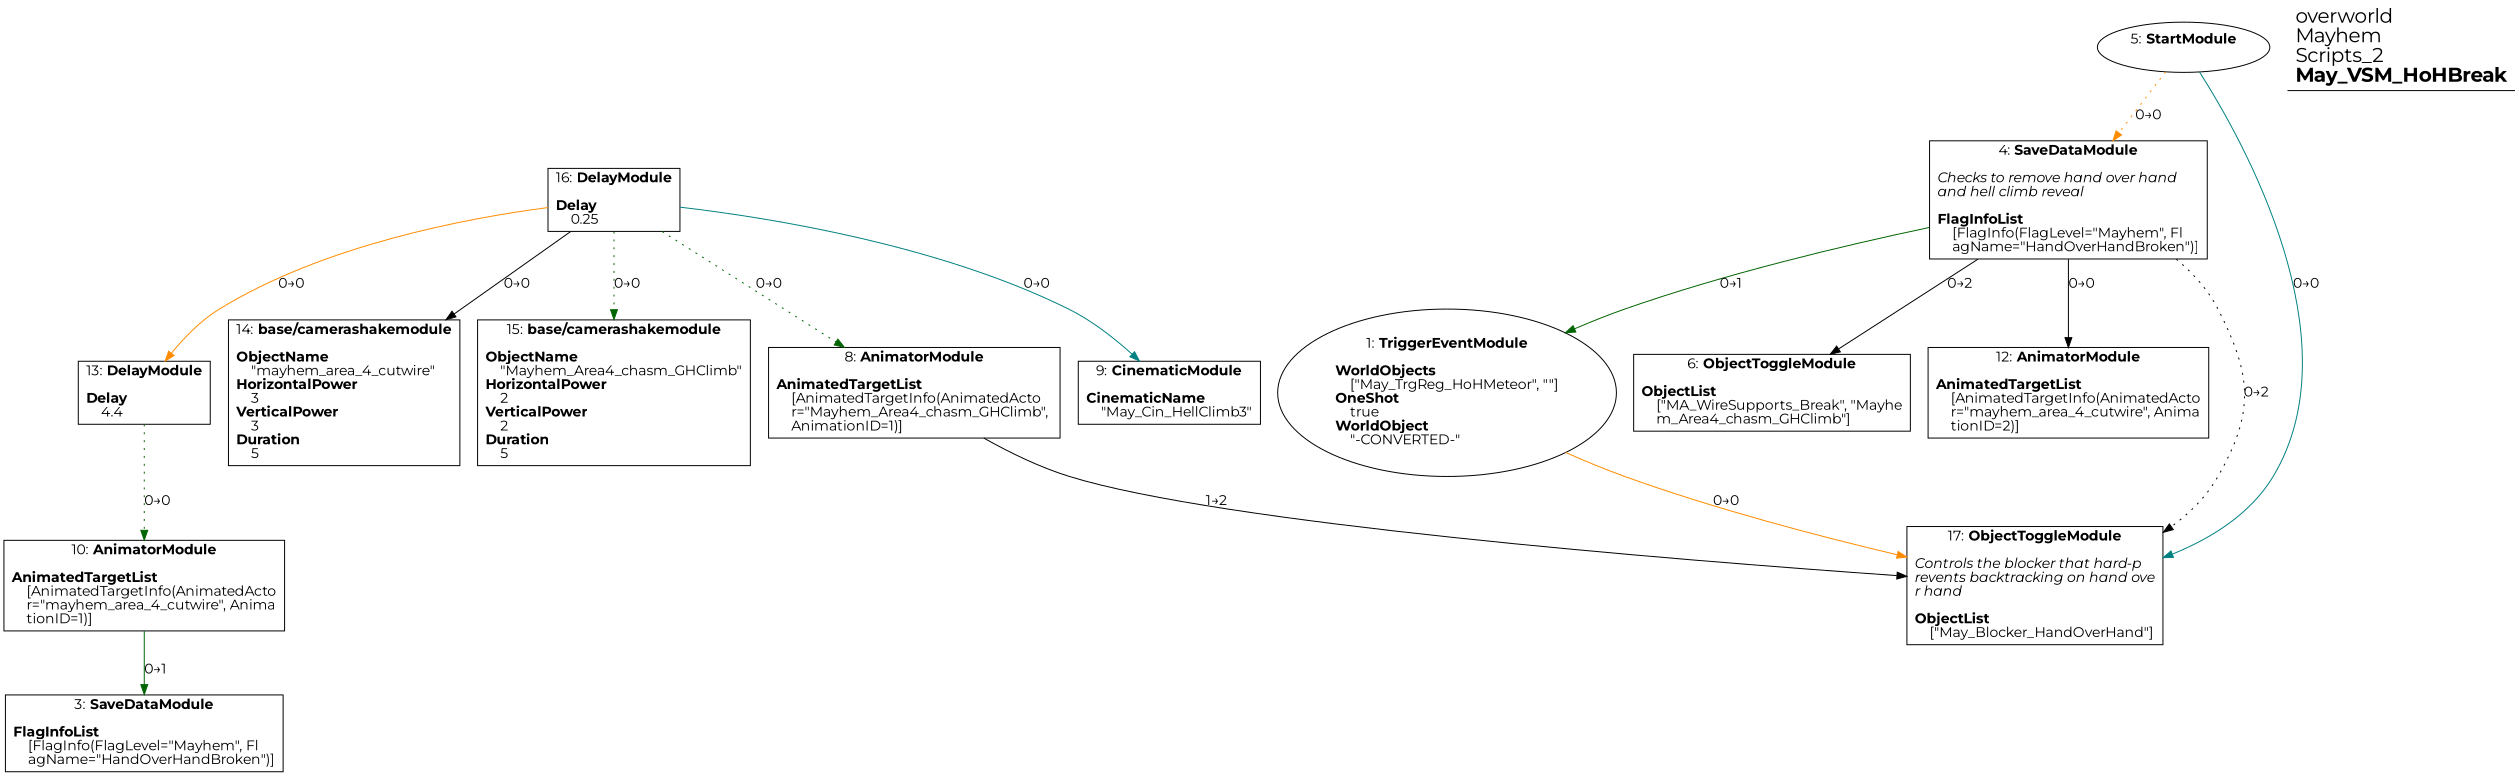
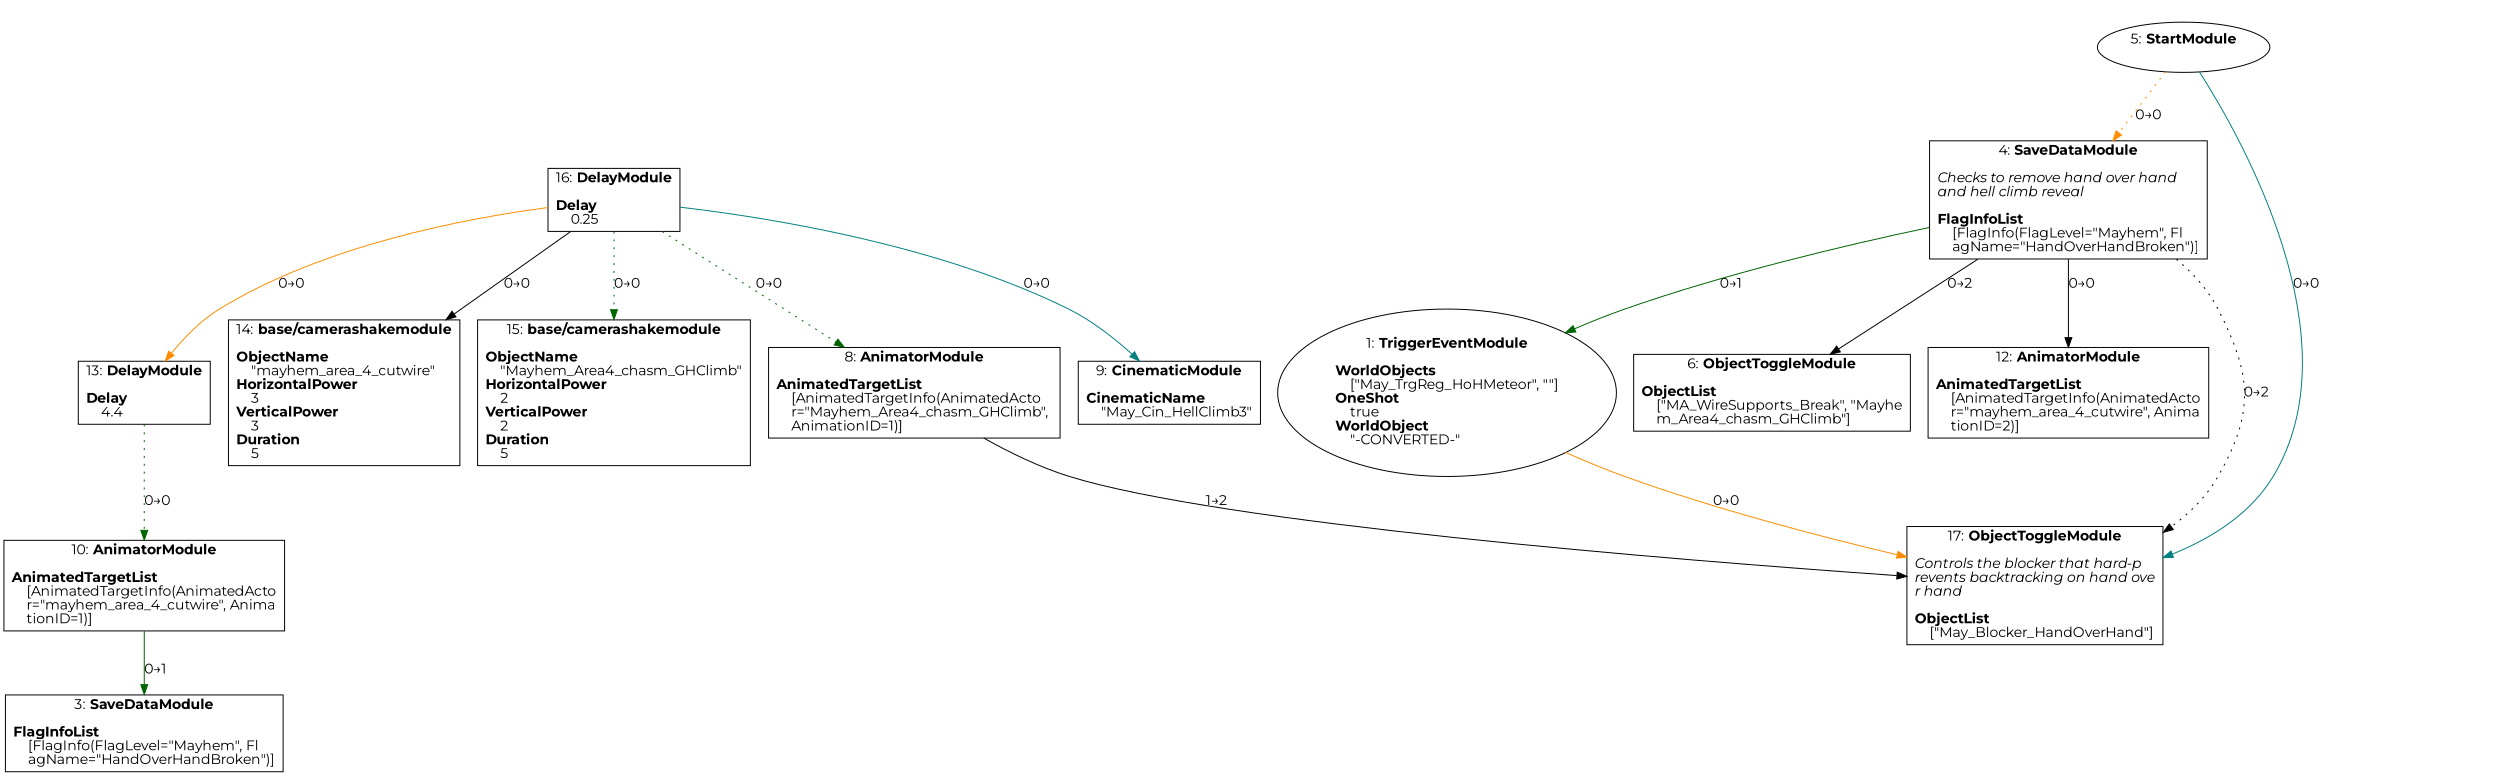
(2401, 47) -> none
